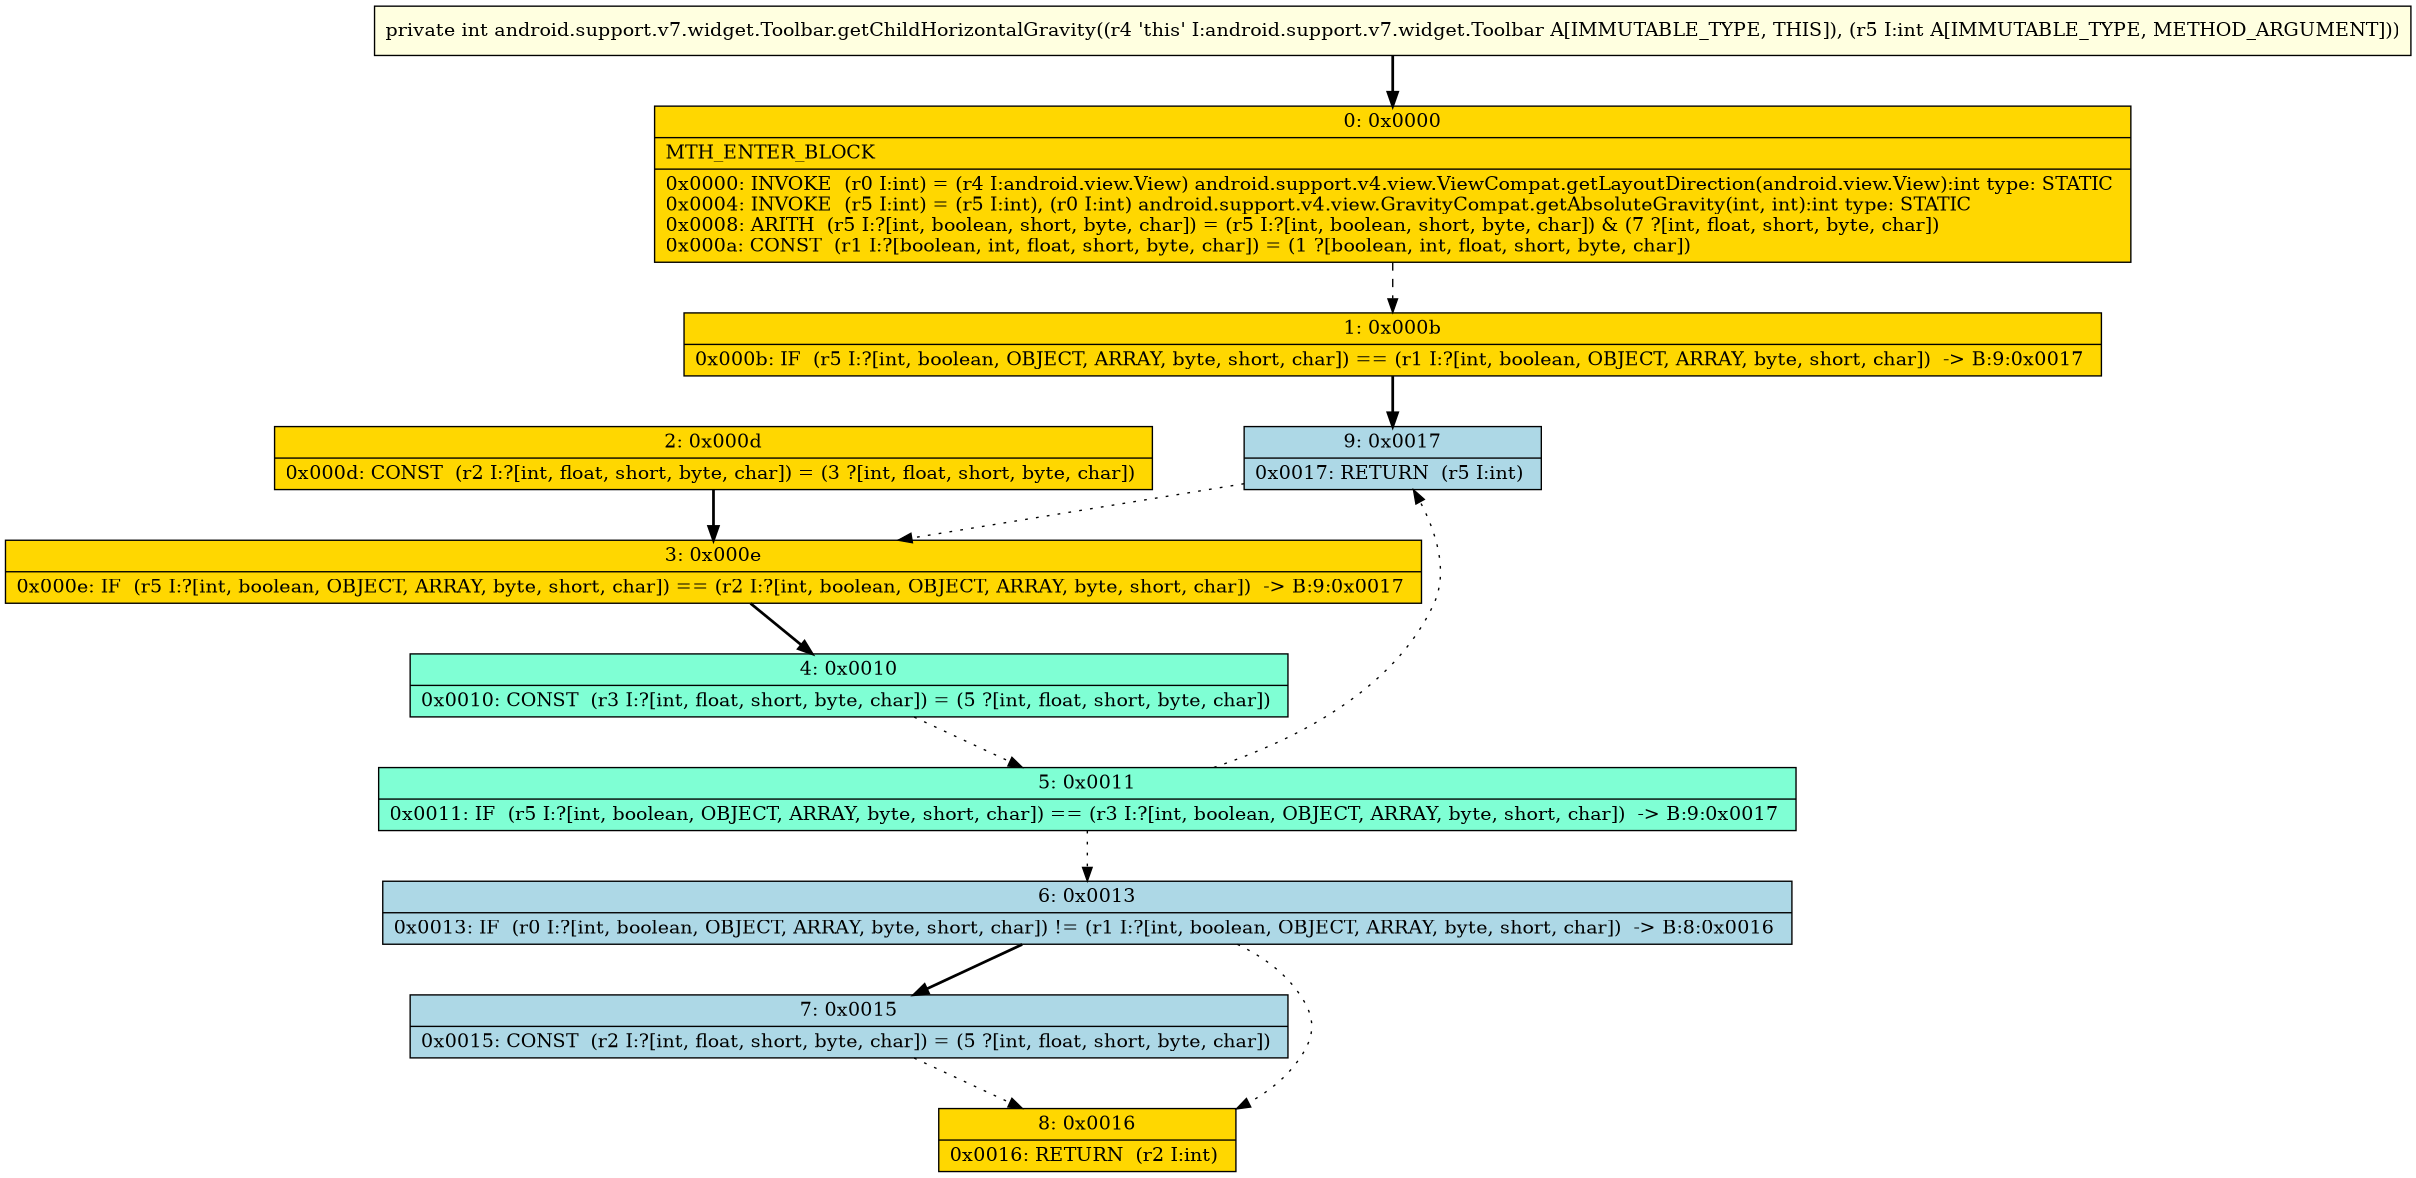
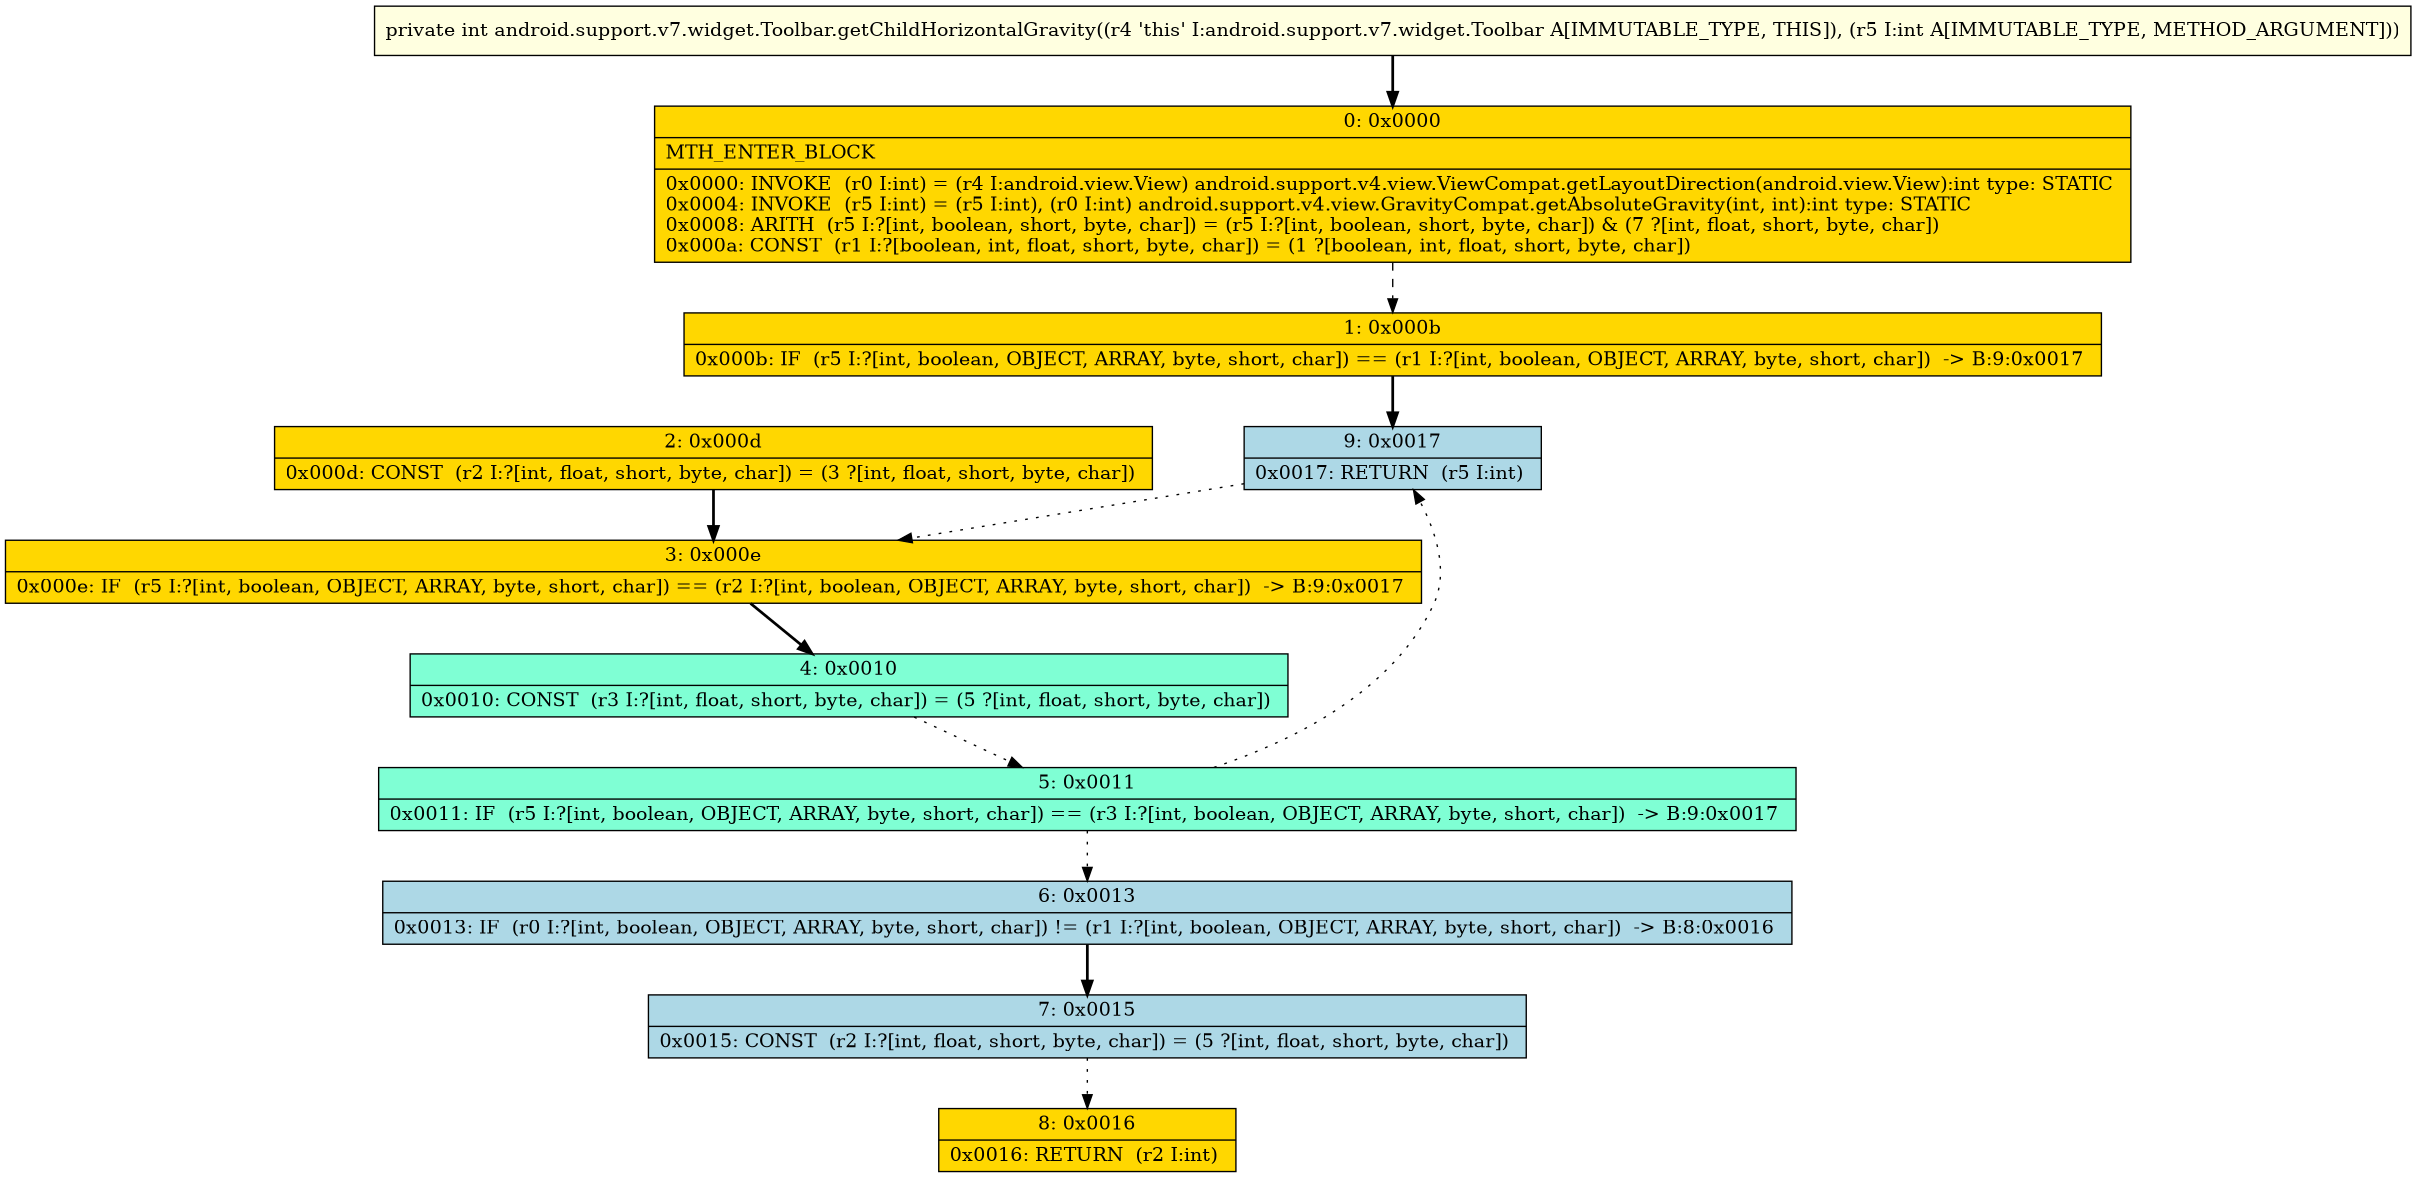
(1311, 1020) -> none
